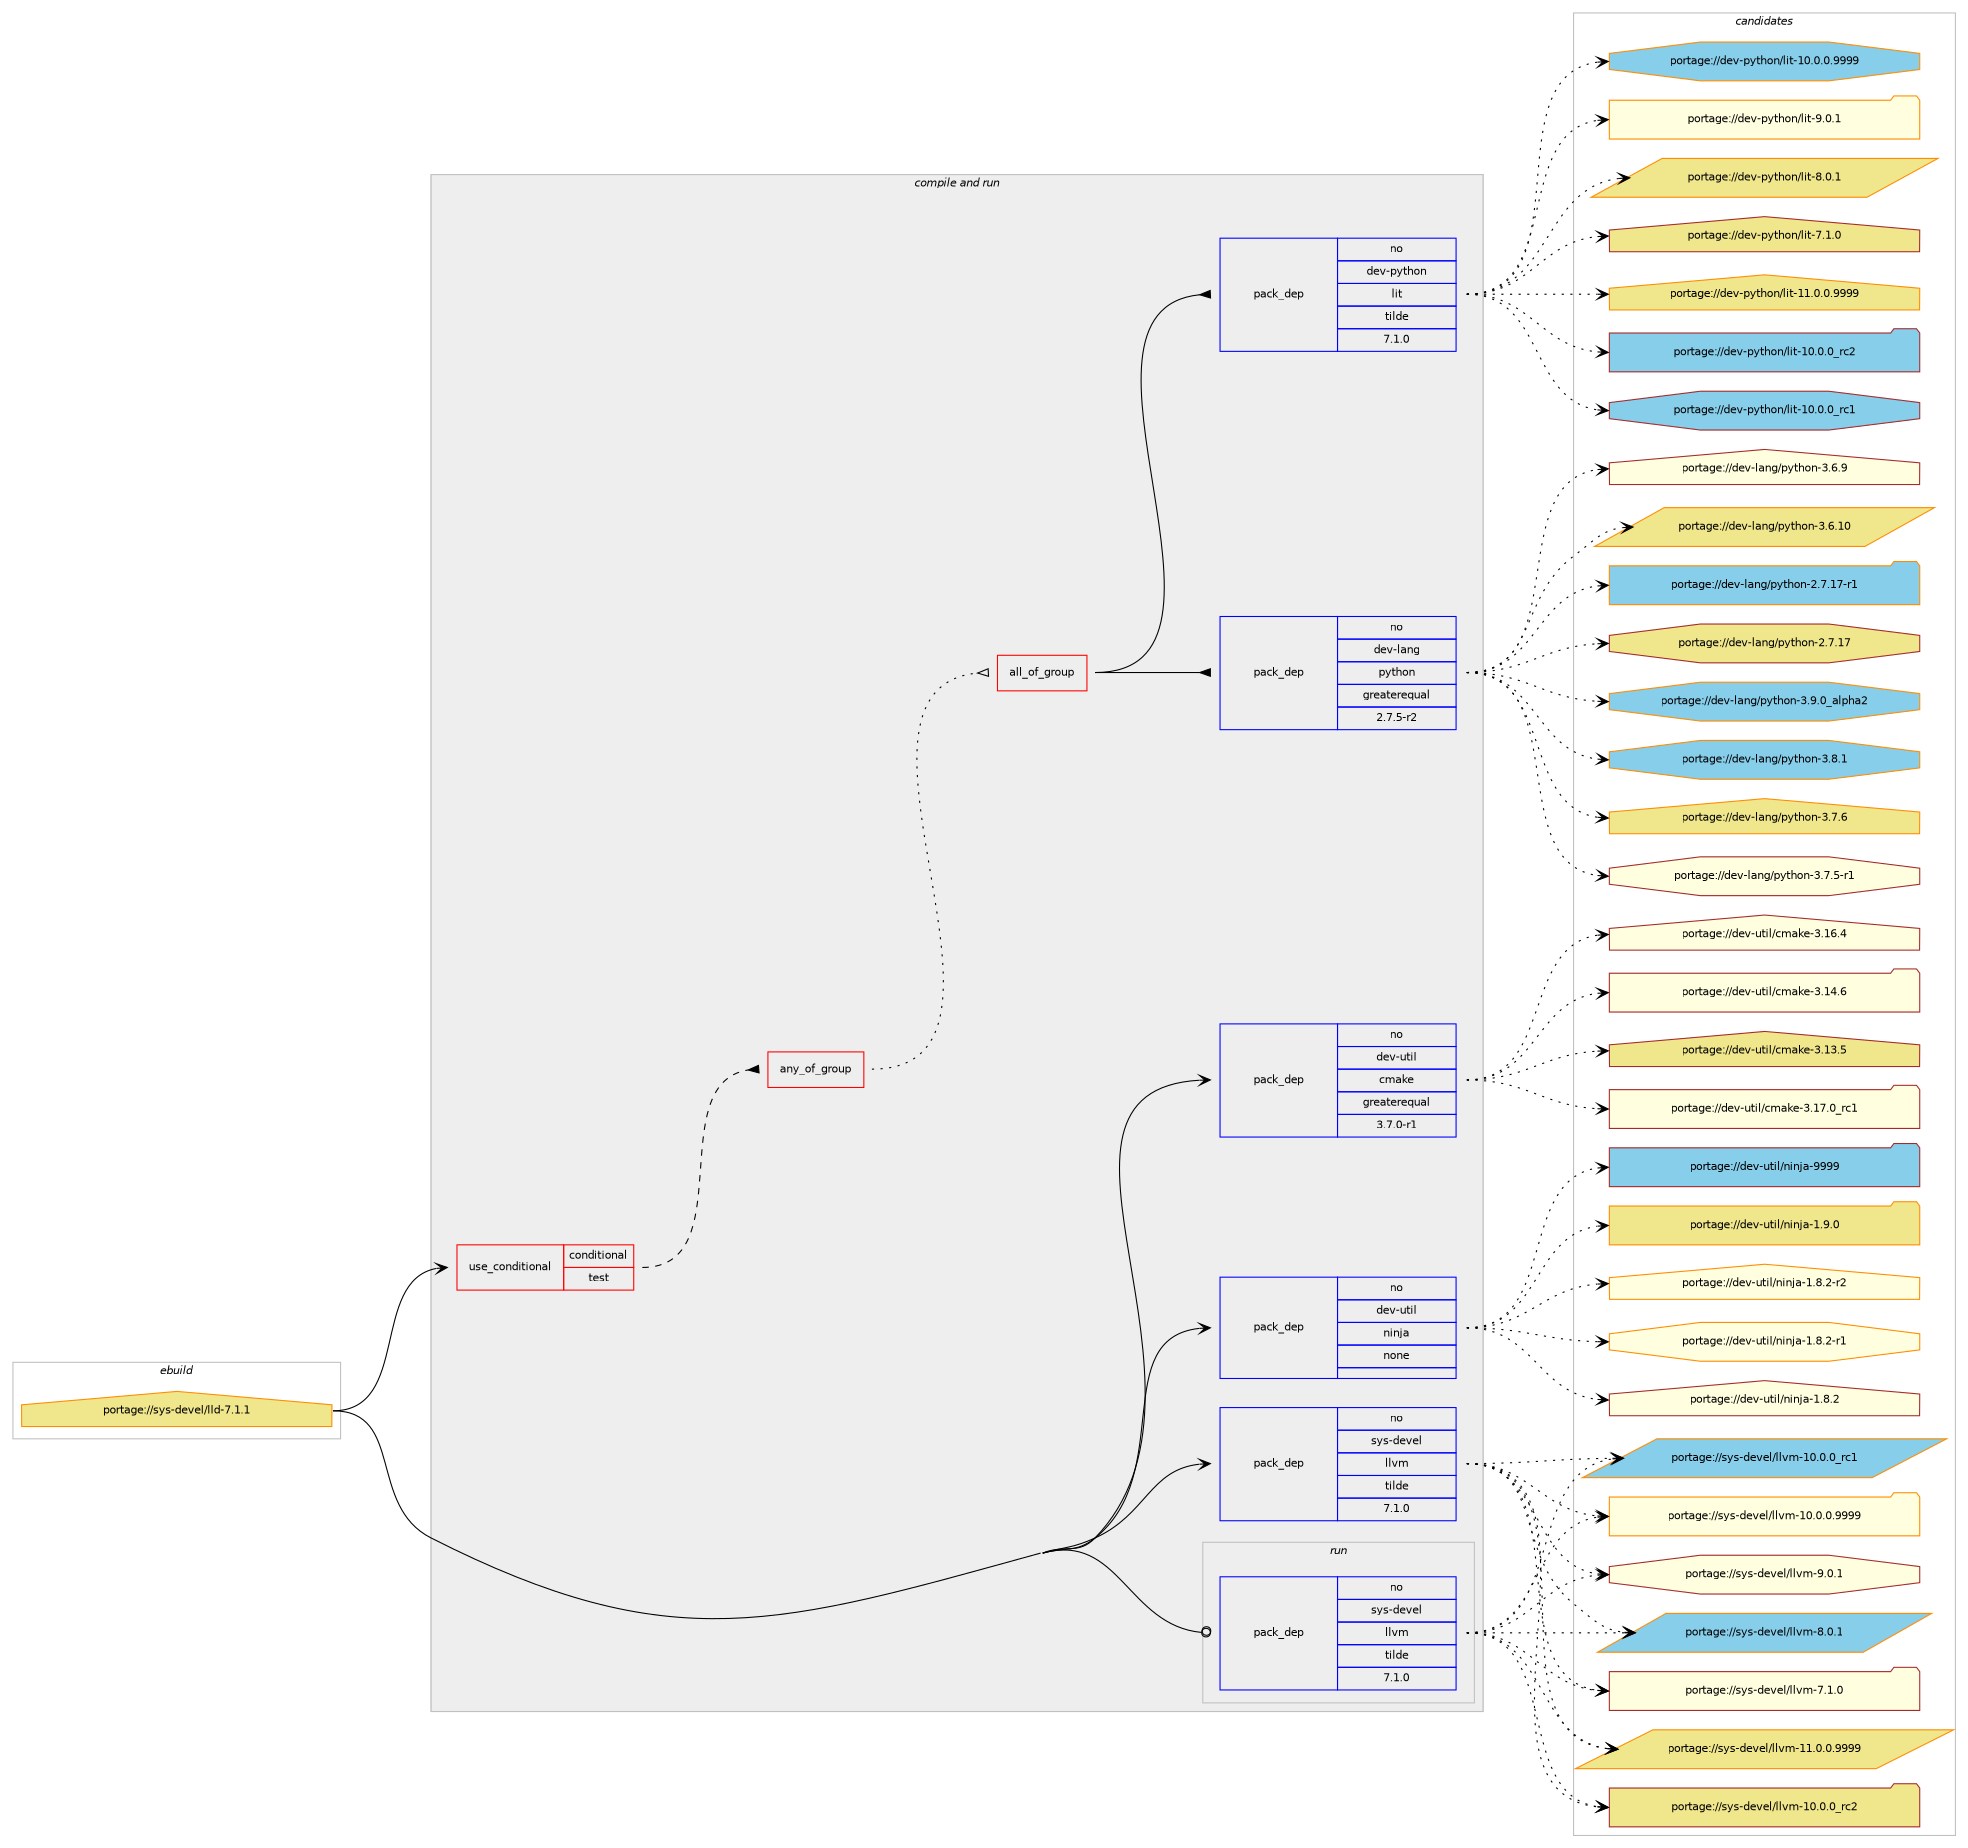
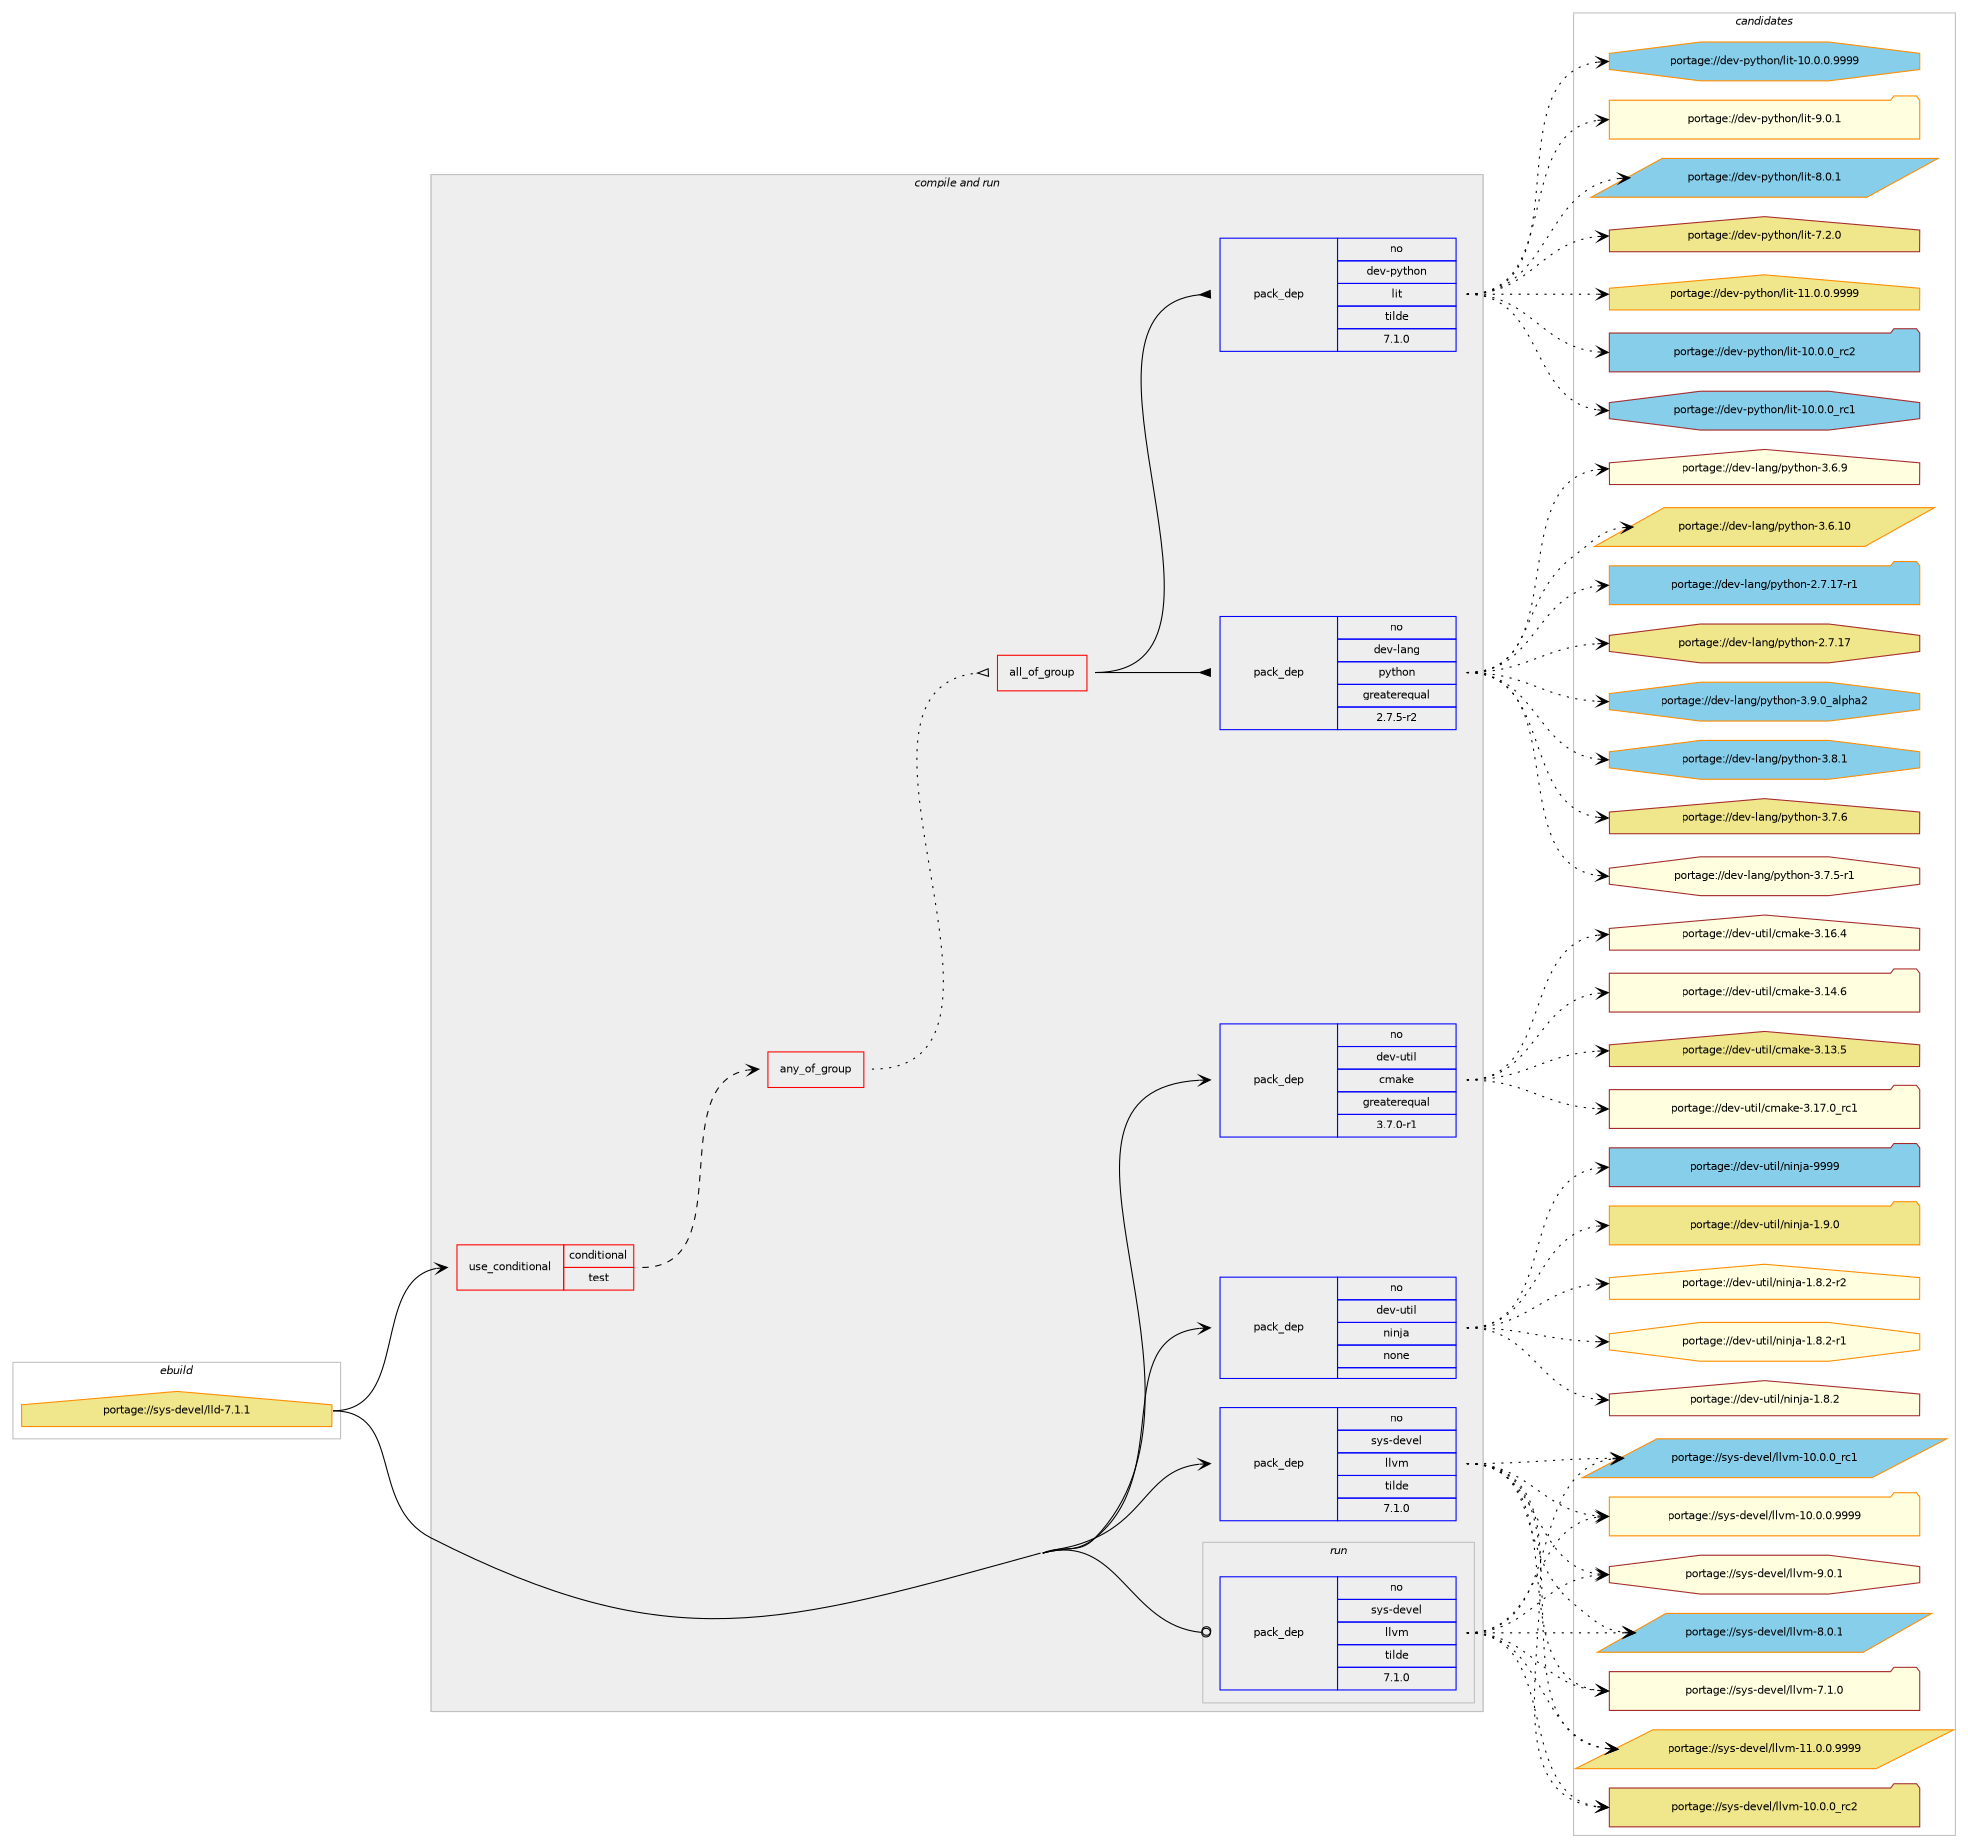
(1765, 178) -> (1765, 178)
(1765, 236) -> (1765, 236)
(1765, 818) -> (1765, 818)
(700, 1174) -> (700, 1174)
